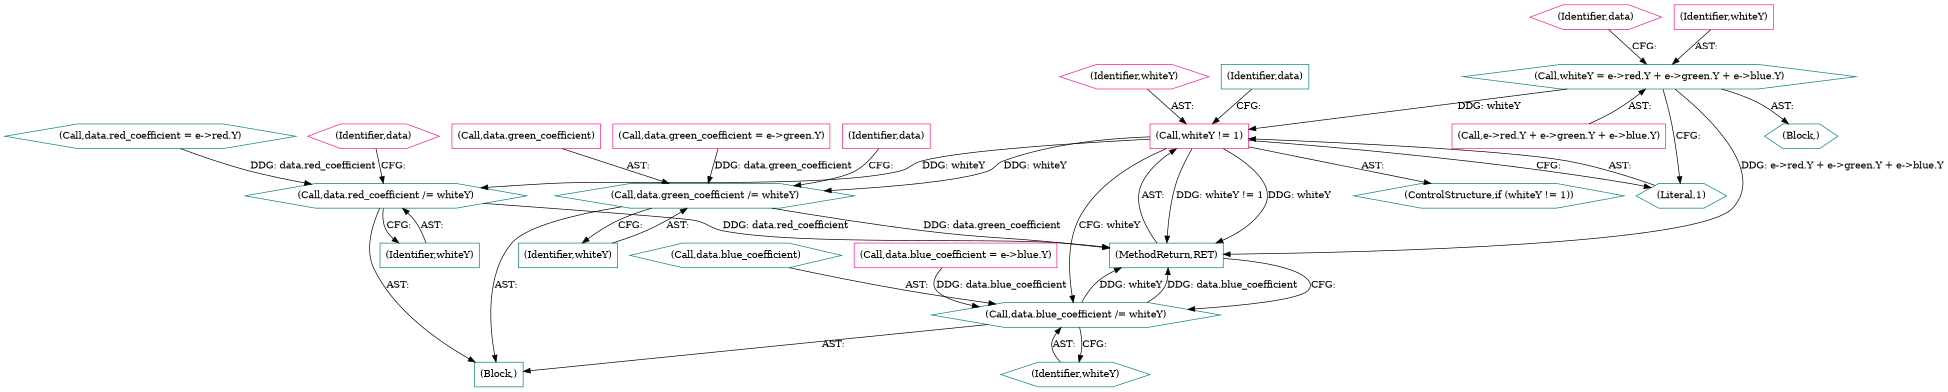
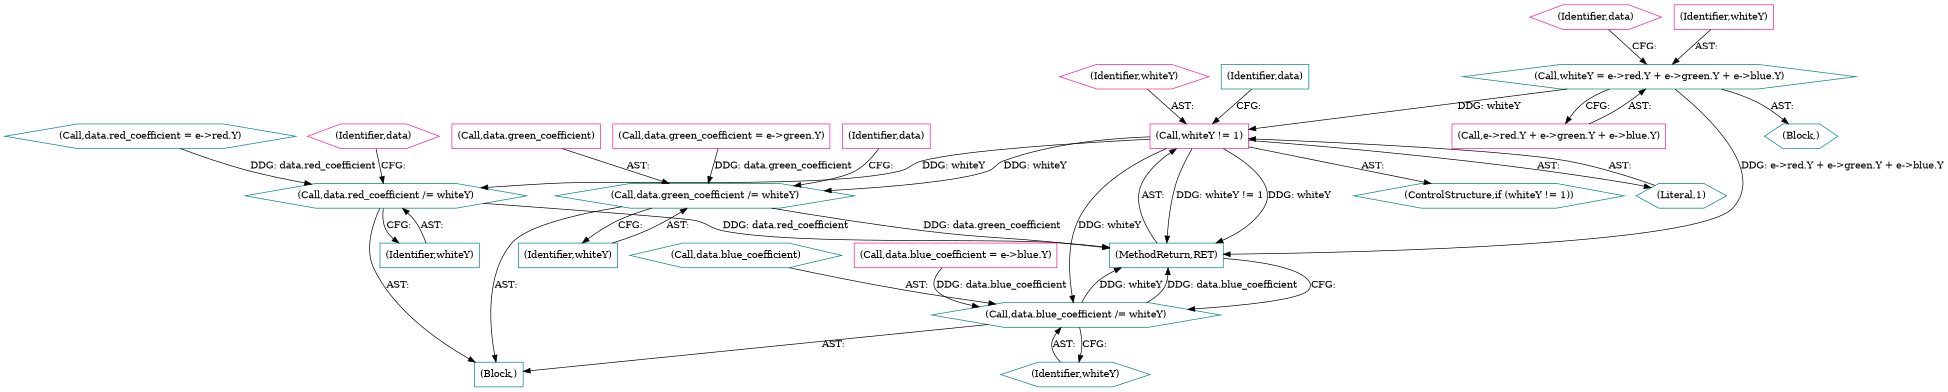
(1673, 132) -> (1587, 100)
(1550, 166) -> (1550, 166)
(1110, 226) -> (1110, 226)
